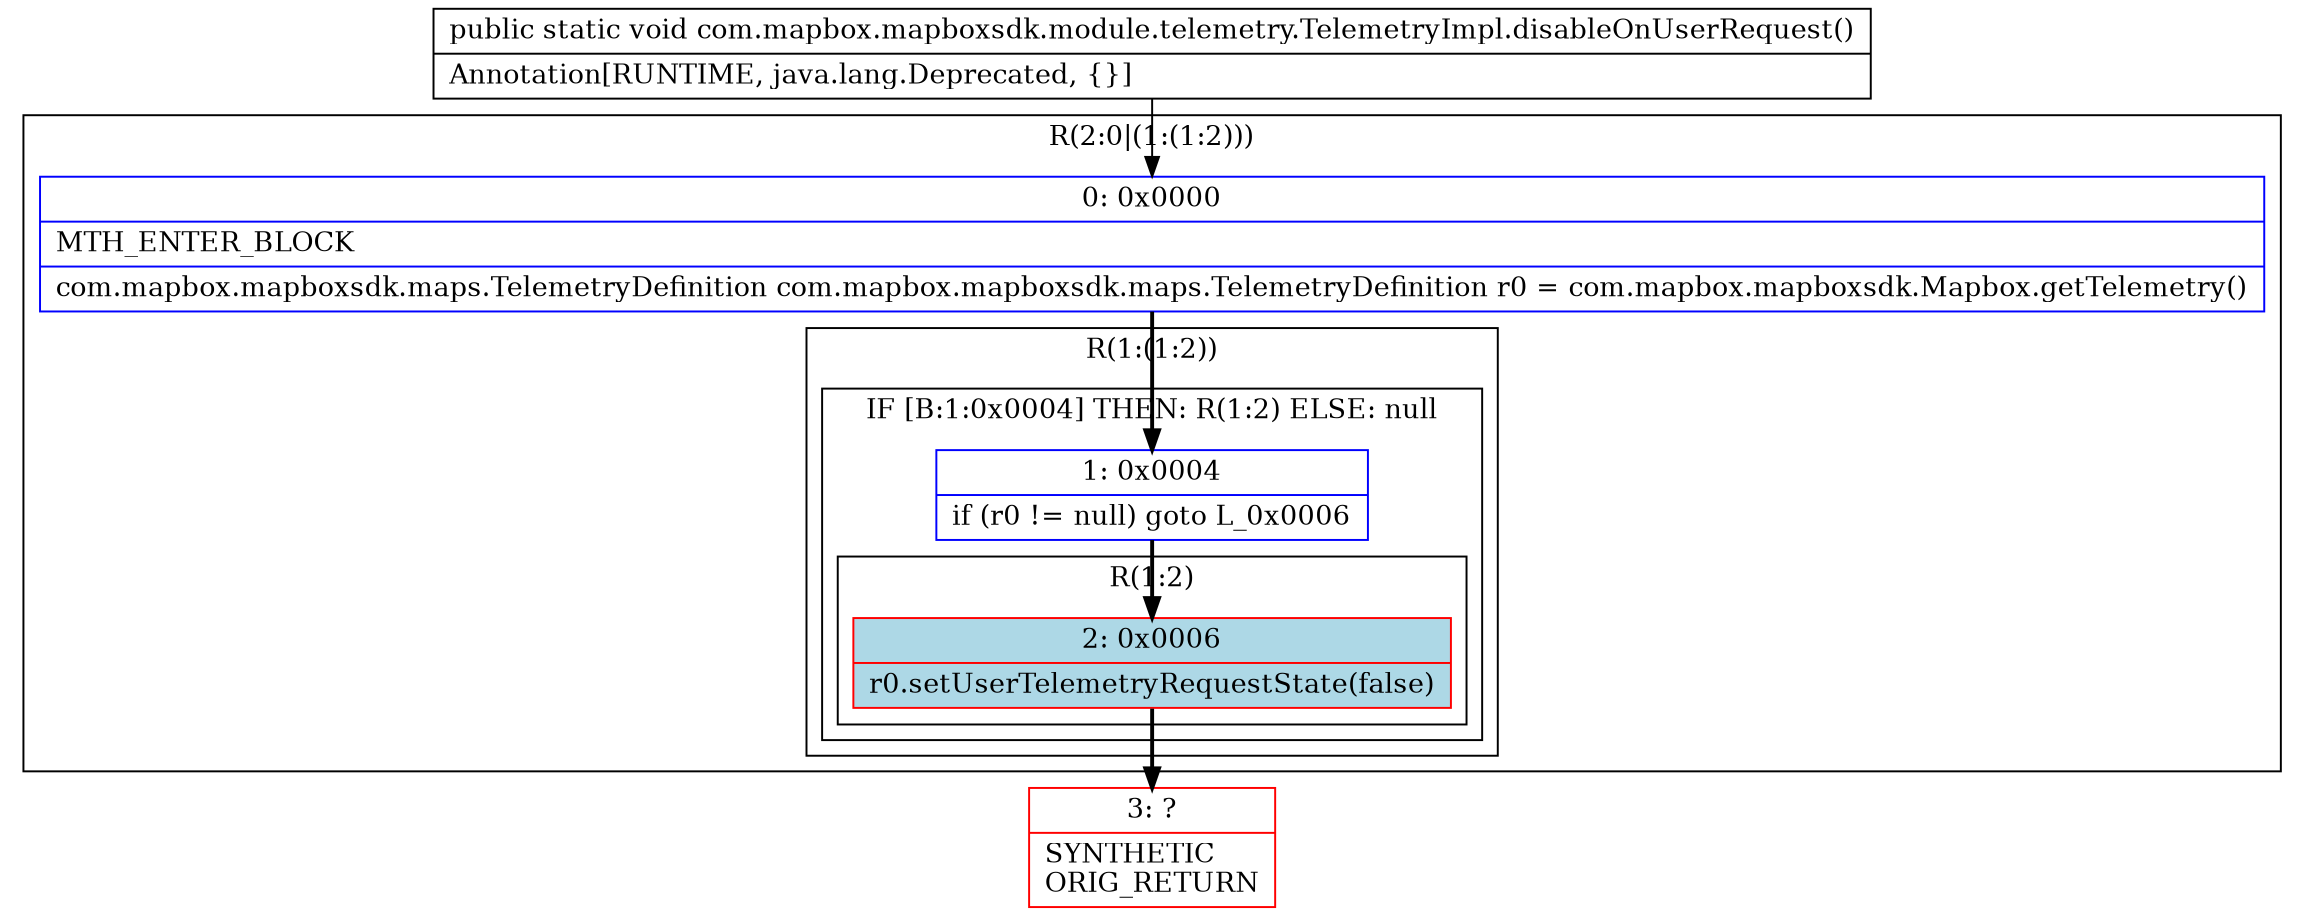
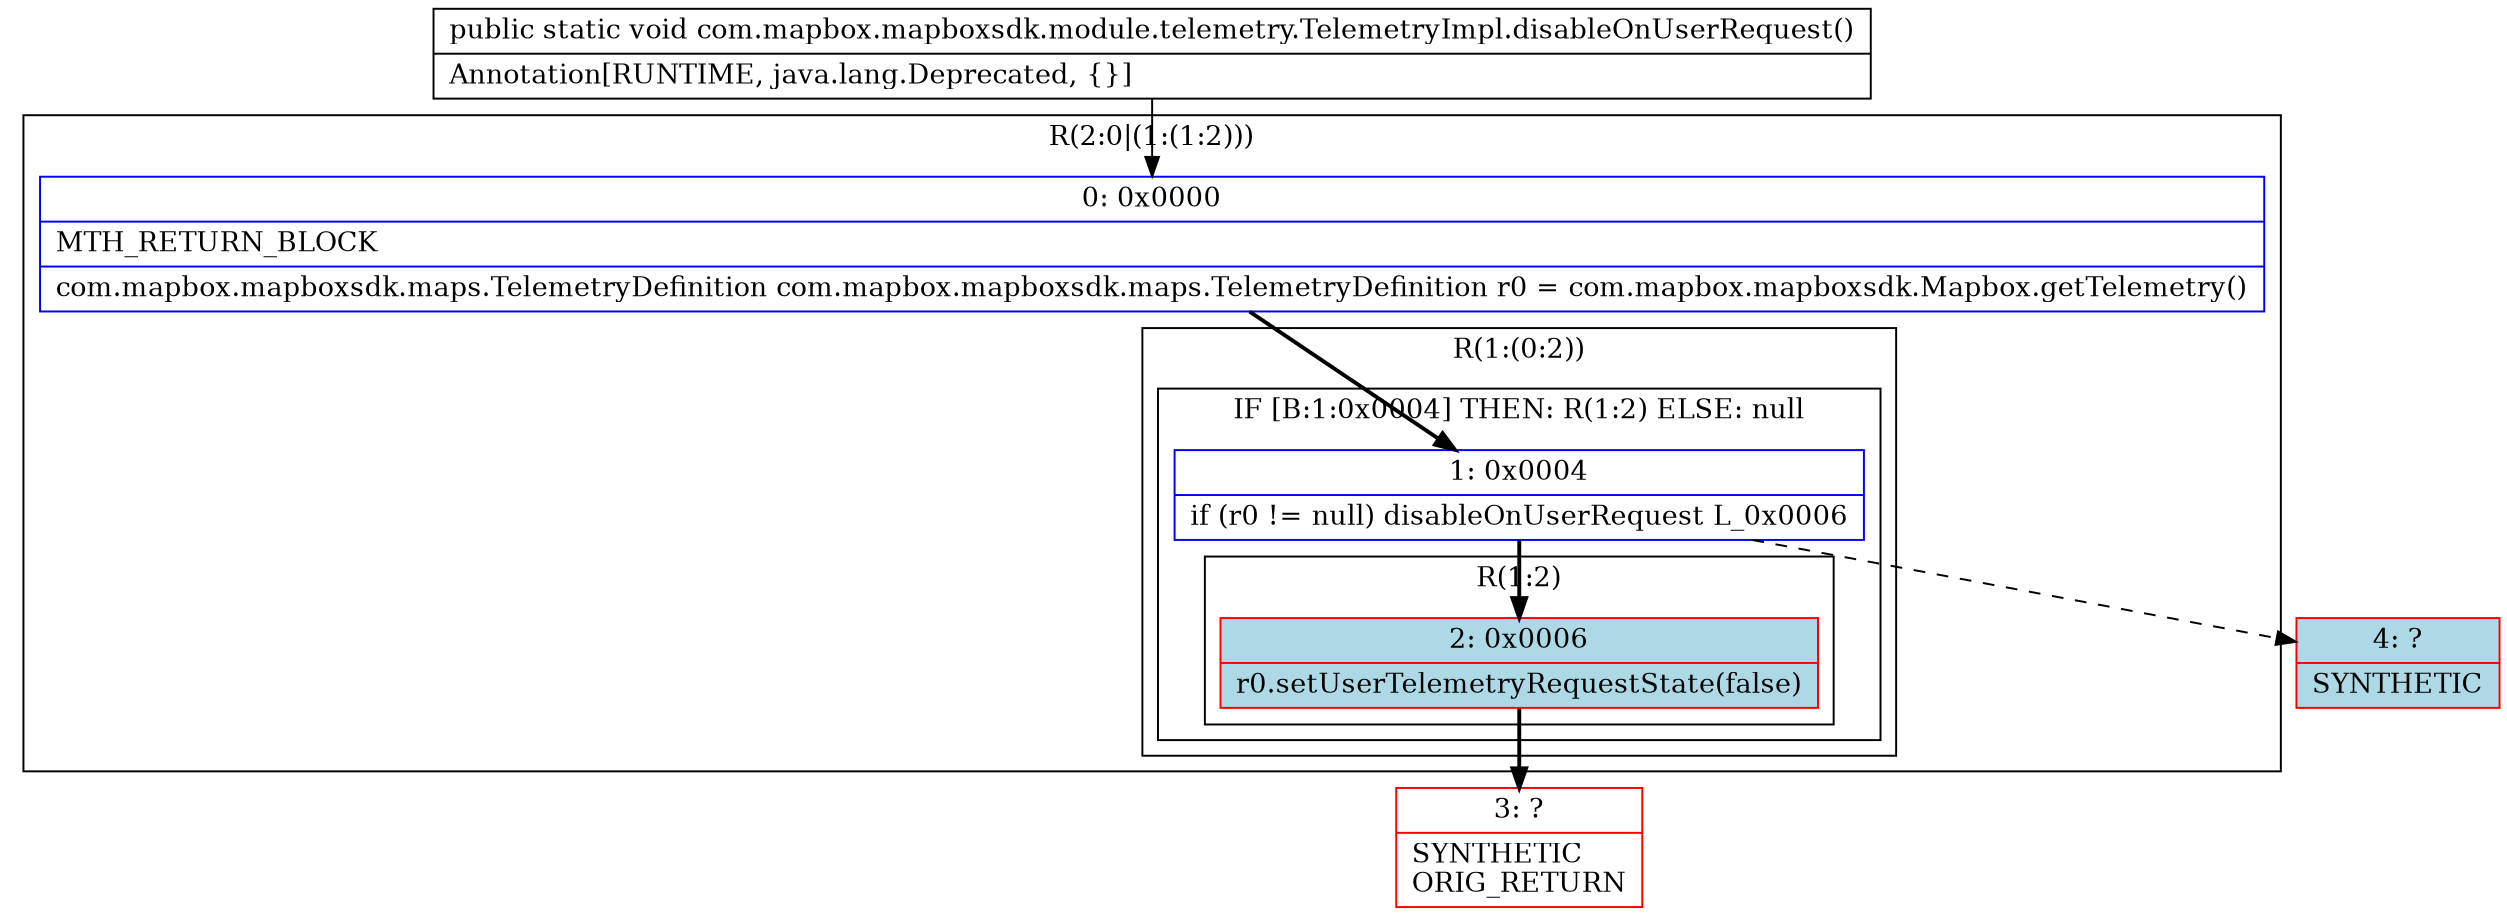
(206, 243) -> (218, 243)
(1152, 351) -> (1519, 351)
(1152, 517) -> (1519, 517)
none -> (2398, 663)
